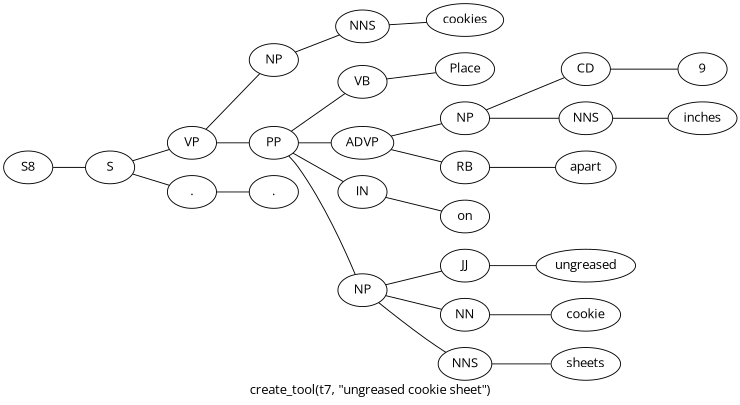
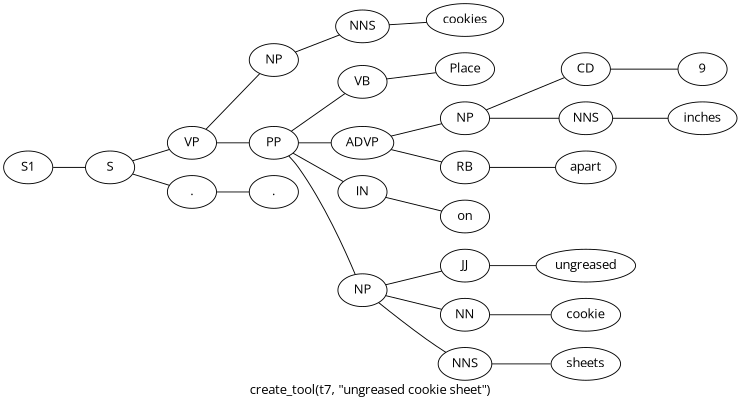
(28, 167) -> (28, 167)
